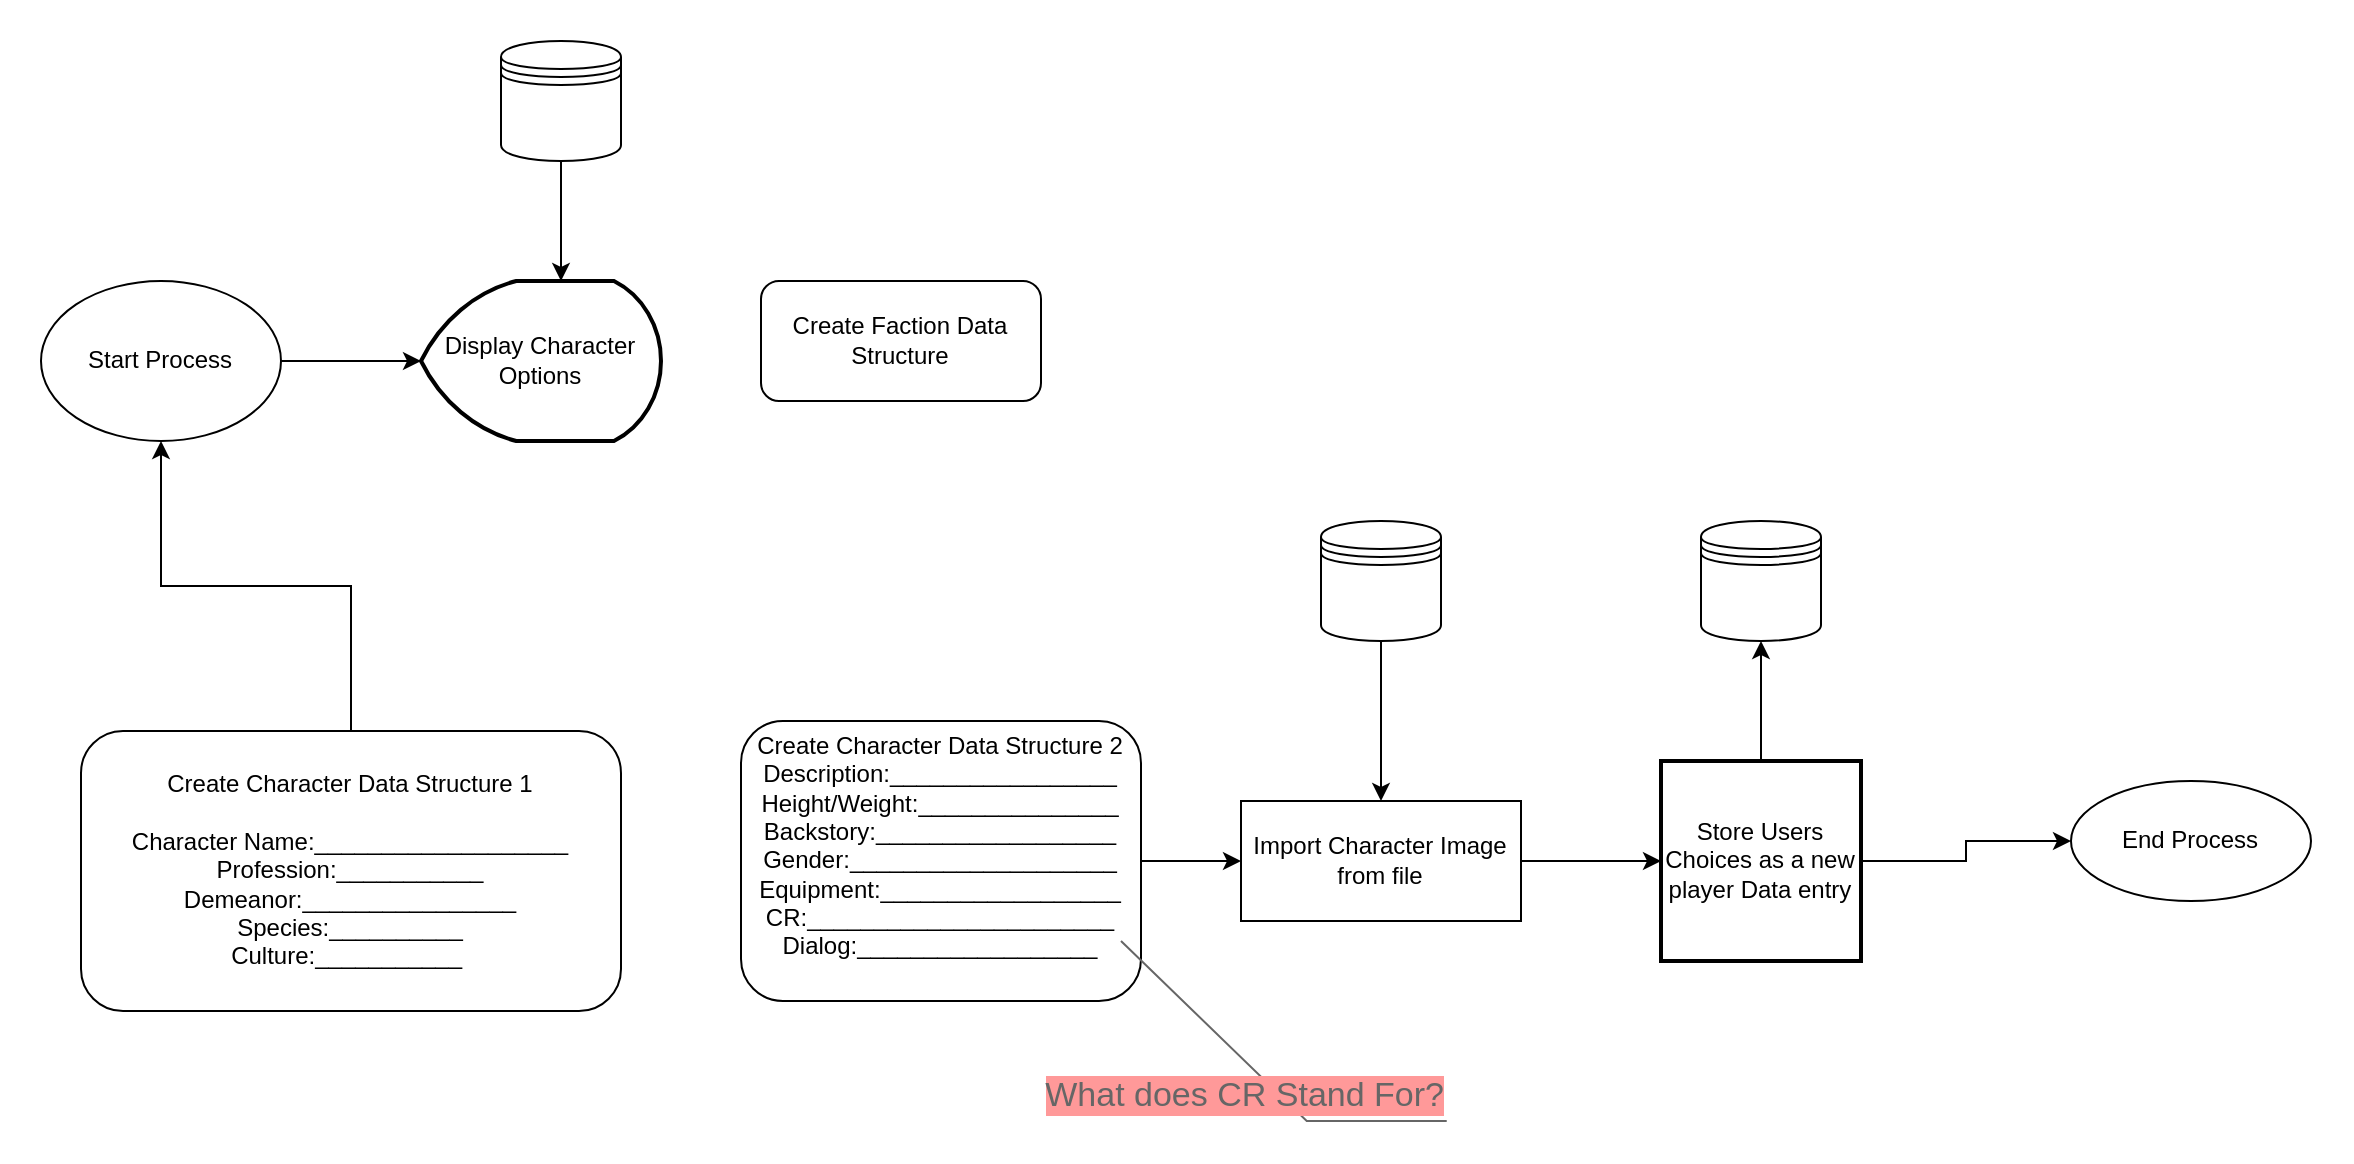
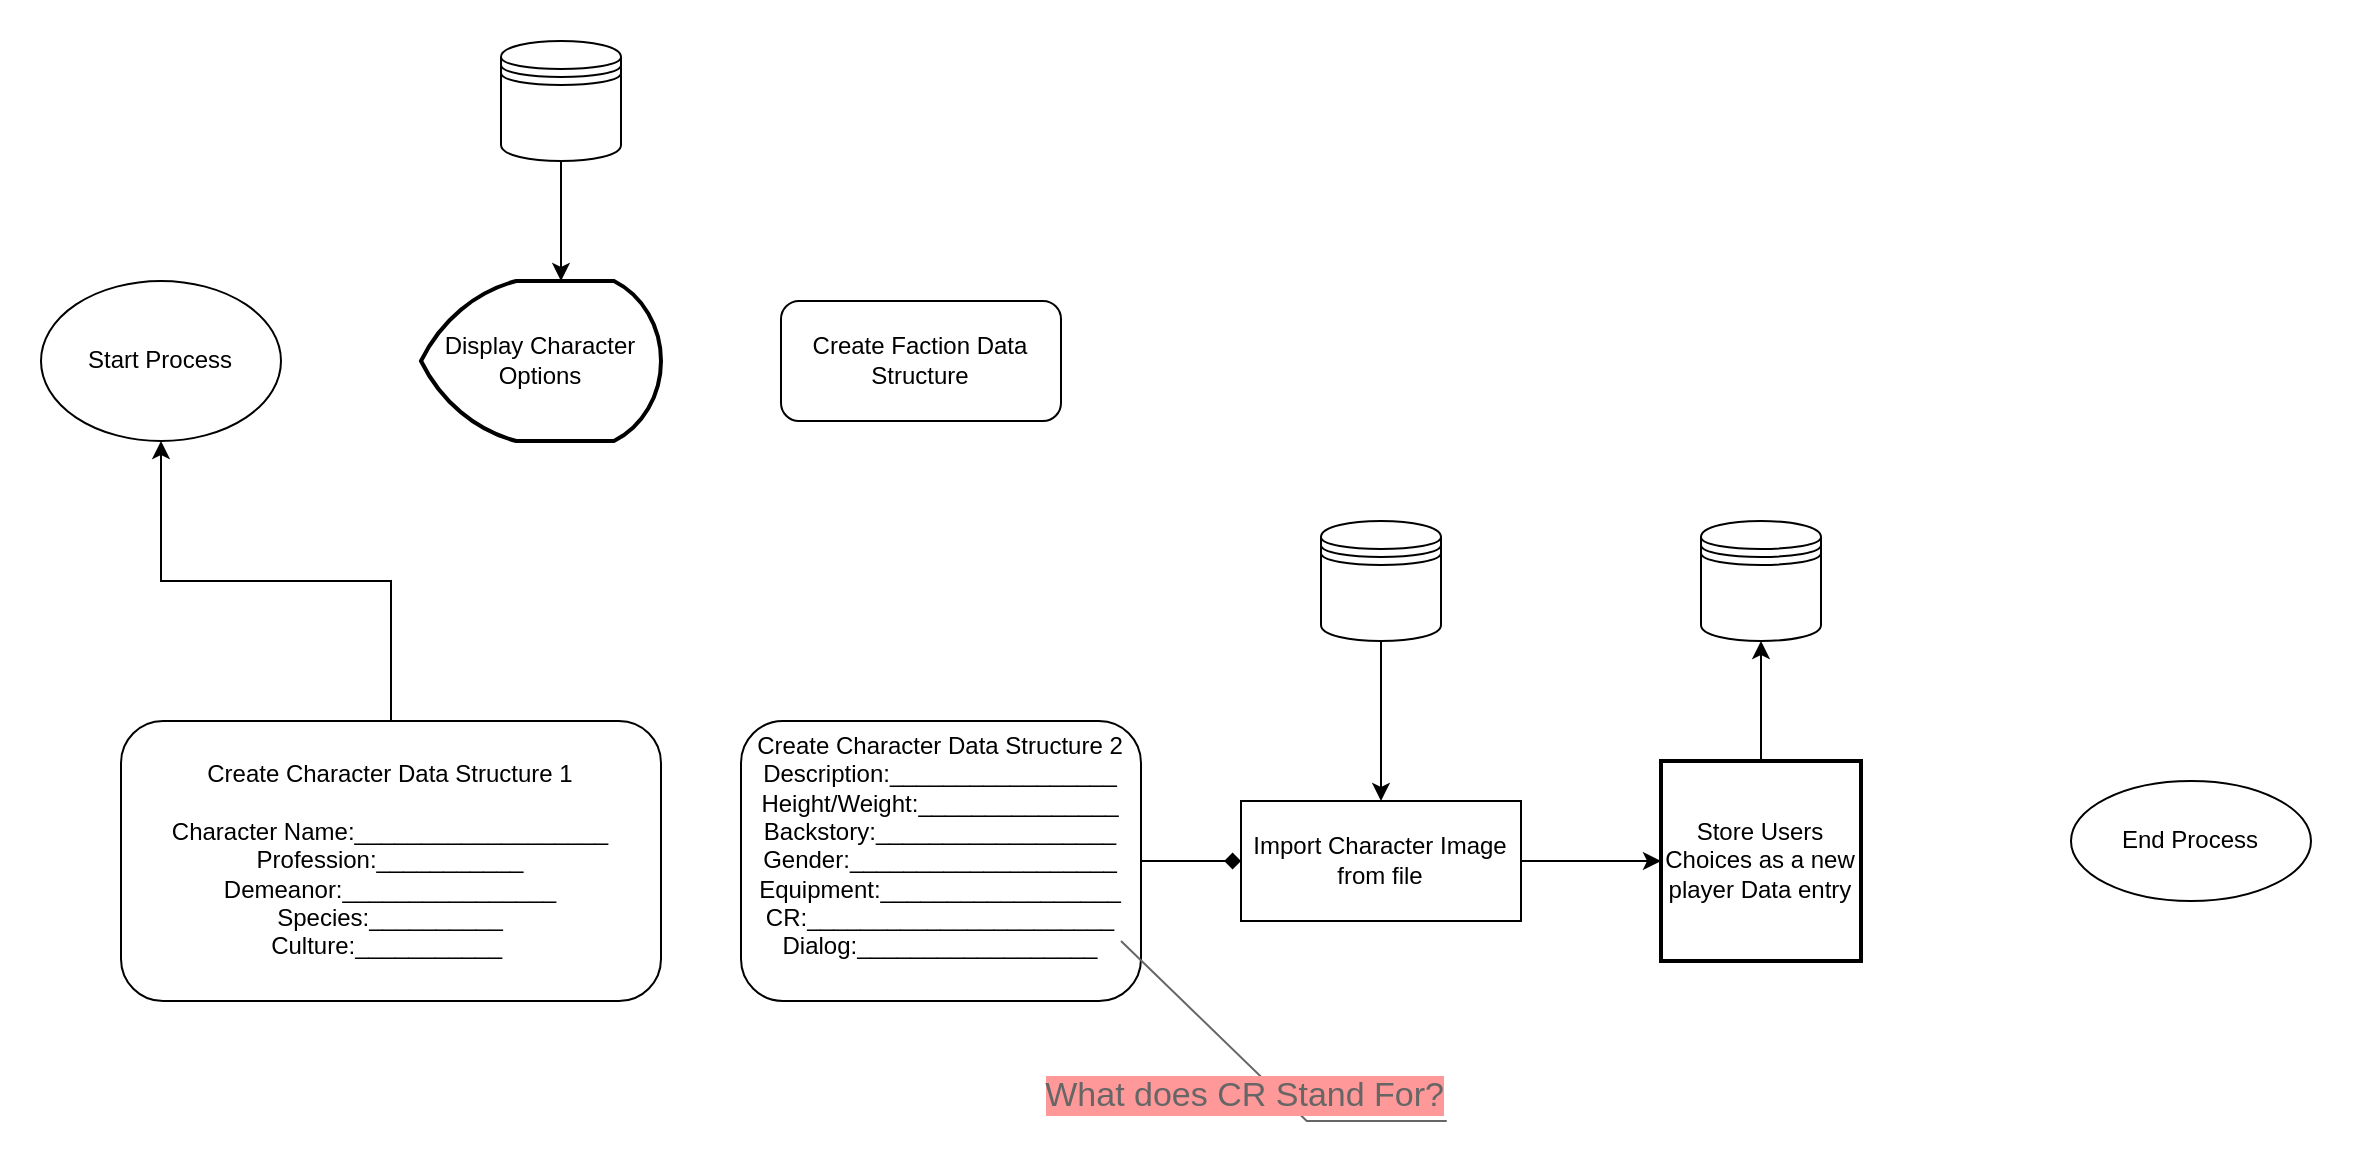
(901, 341) -> (921, 361)
(344, 361) -> none
(1966, 858) -> none
(1225, 861) -> (1224, 861)
(351, 871) -> (391, 861)
